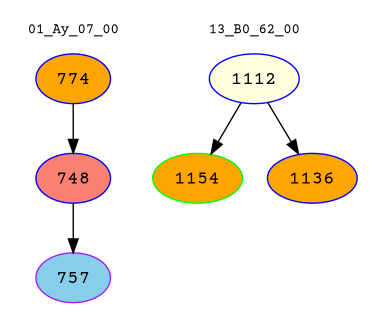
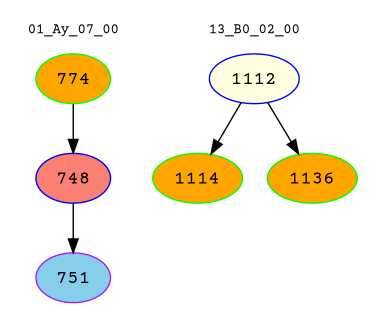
(255, 30) -> (255, 30)
(73, 79) -> (73, 79)
(198, 178) -> (198, 178)
(312, 178) -> (312, 178)
(73, 278) -> (73, 278)
